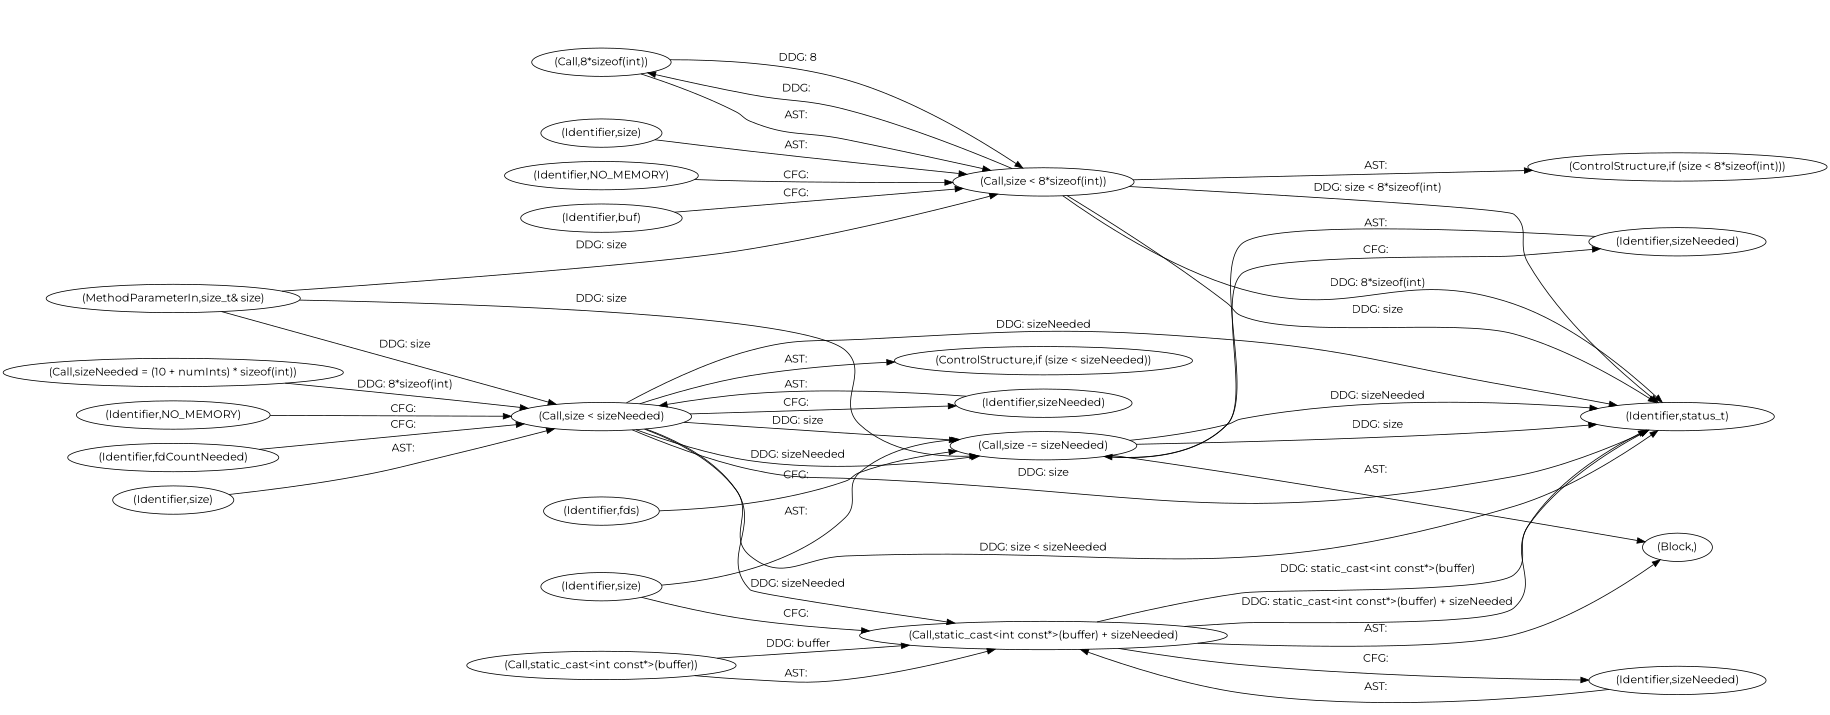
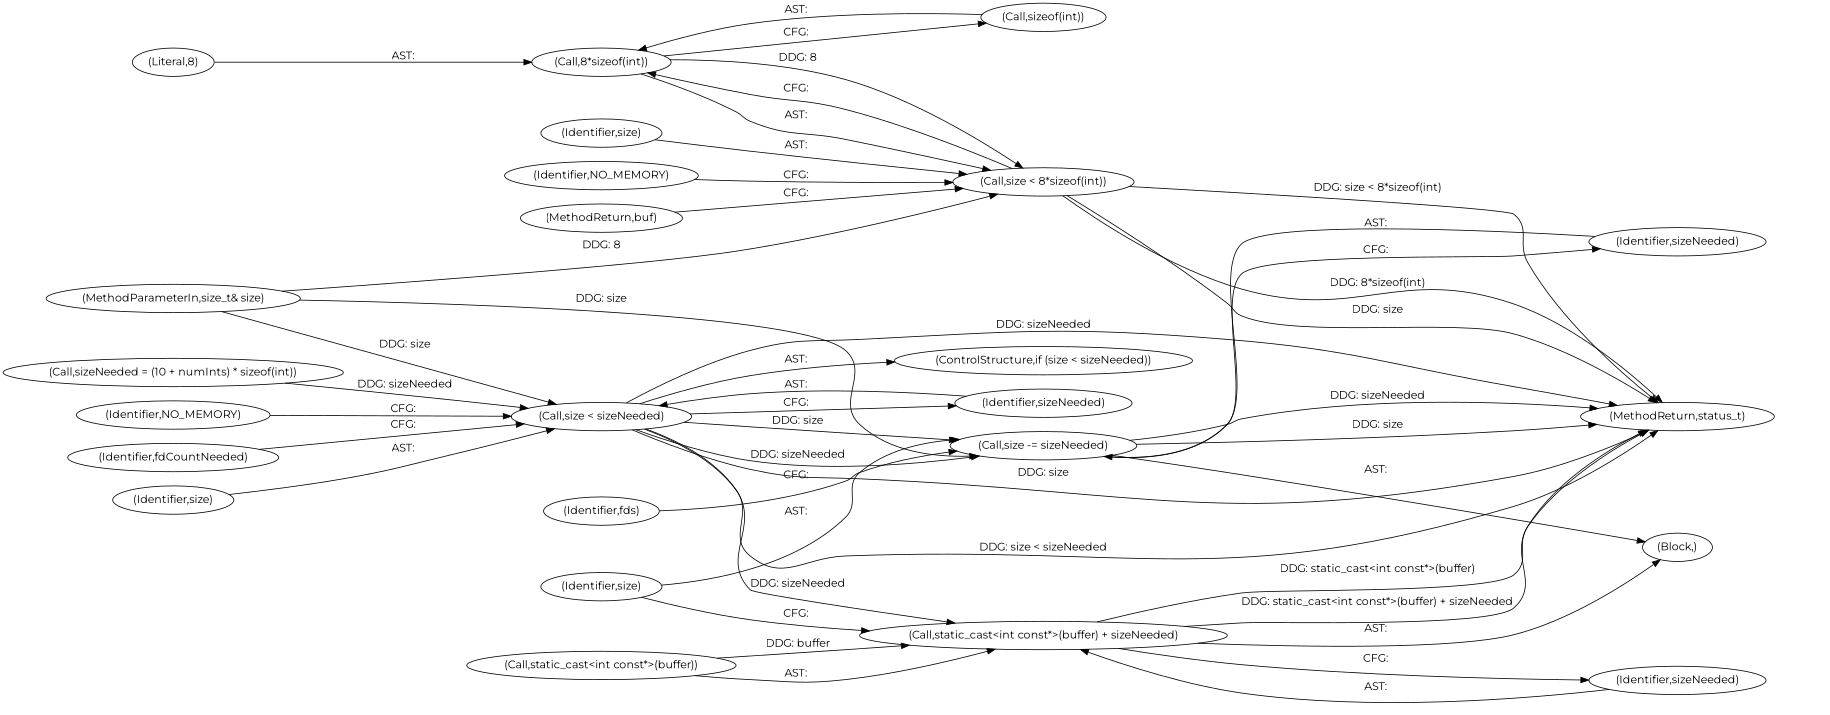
none -> (1043, 17)
none -> (173, 62)
(798, 89) -> (798, 89)
(1677, 167) -> none
(601, 218) -> (601, 218)
(601, 245) -> (601, 245)
(405, 385) -> (405, 385)
(1677, 417) -> (1677, 417)
